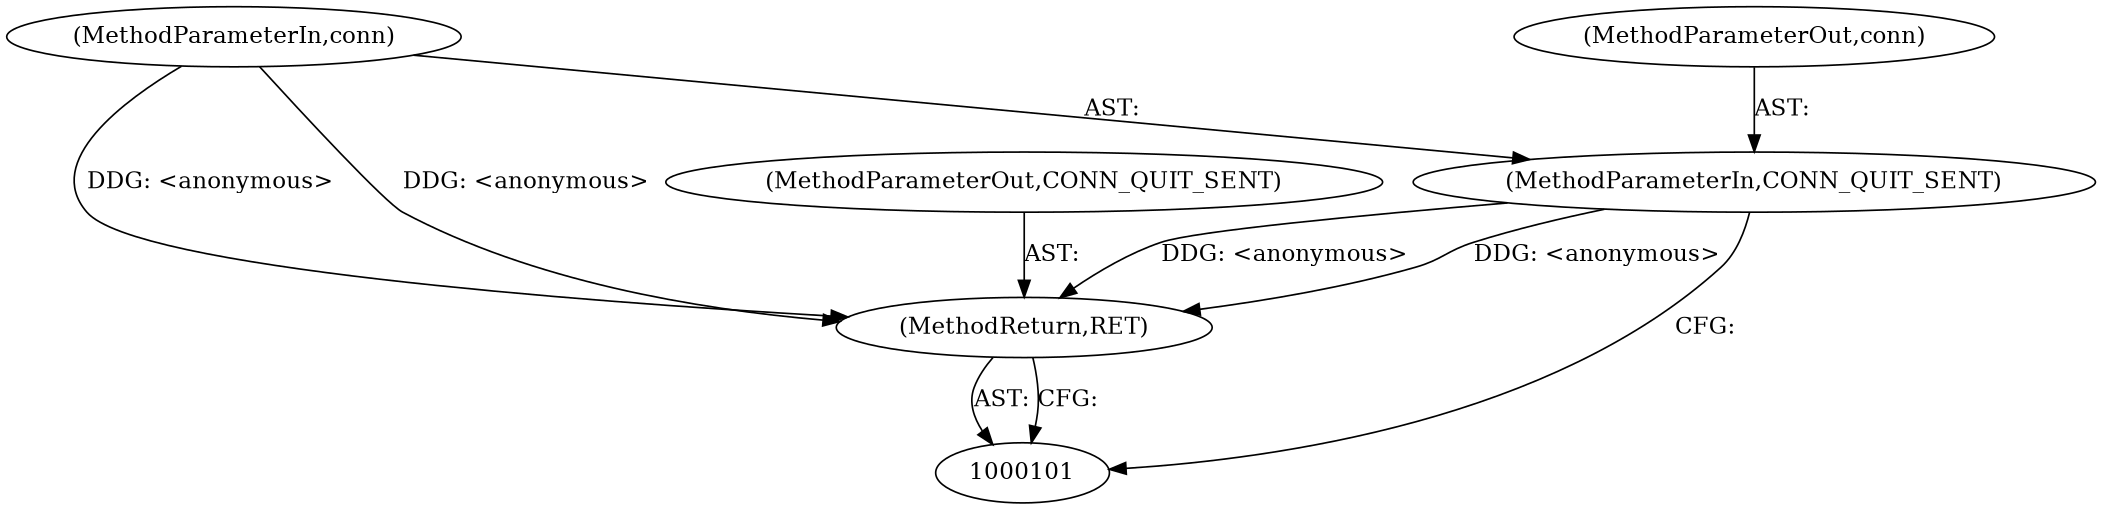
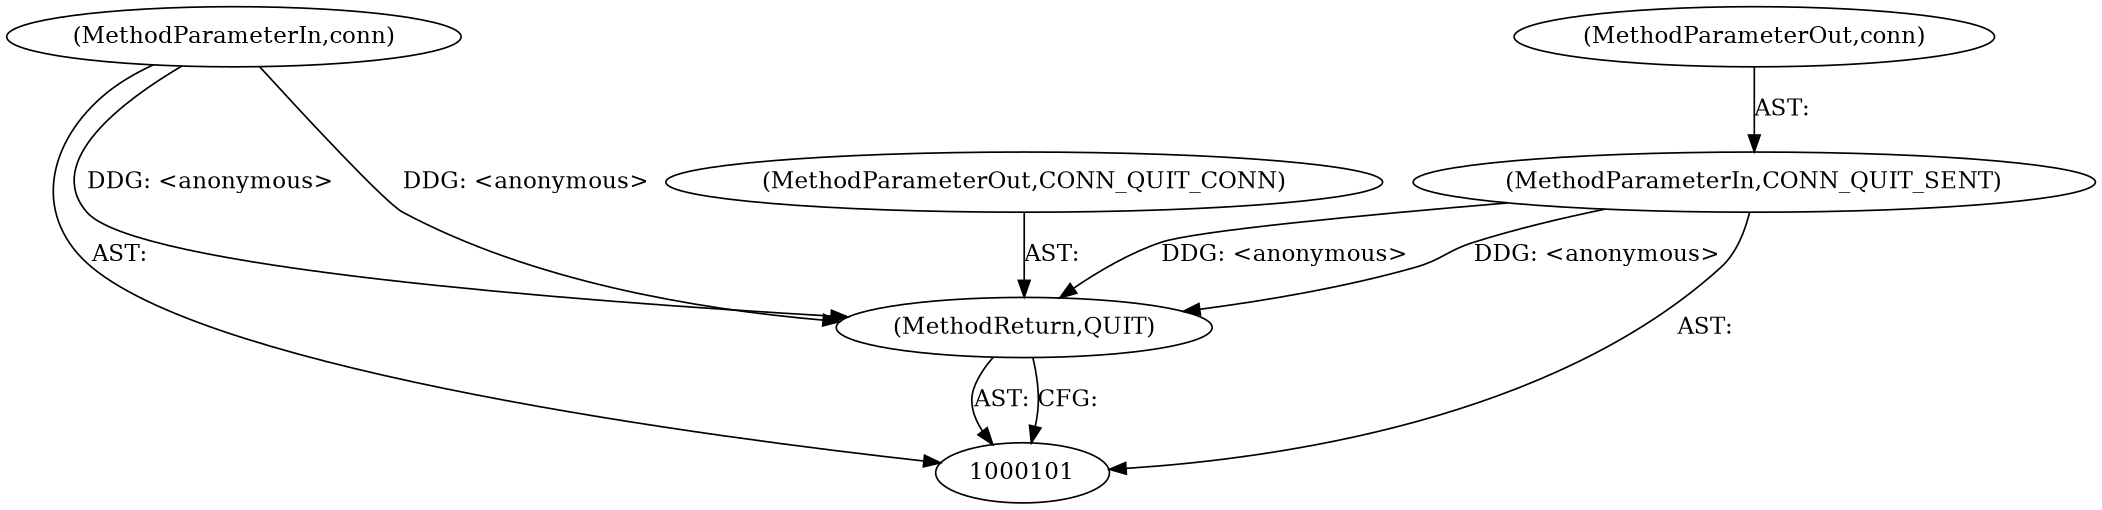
(963, 107) -> (372, 372)
(1024, 182) -> (1024, 182)
(1024, 327) -> (1024, 327)
(1709, 327) -> (1709, 327)
